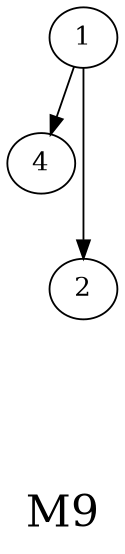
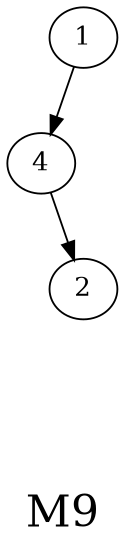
(83, 154) -> (59, 218)
